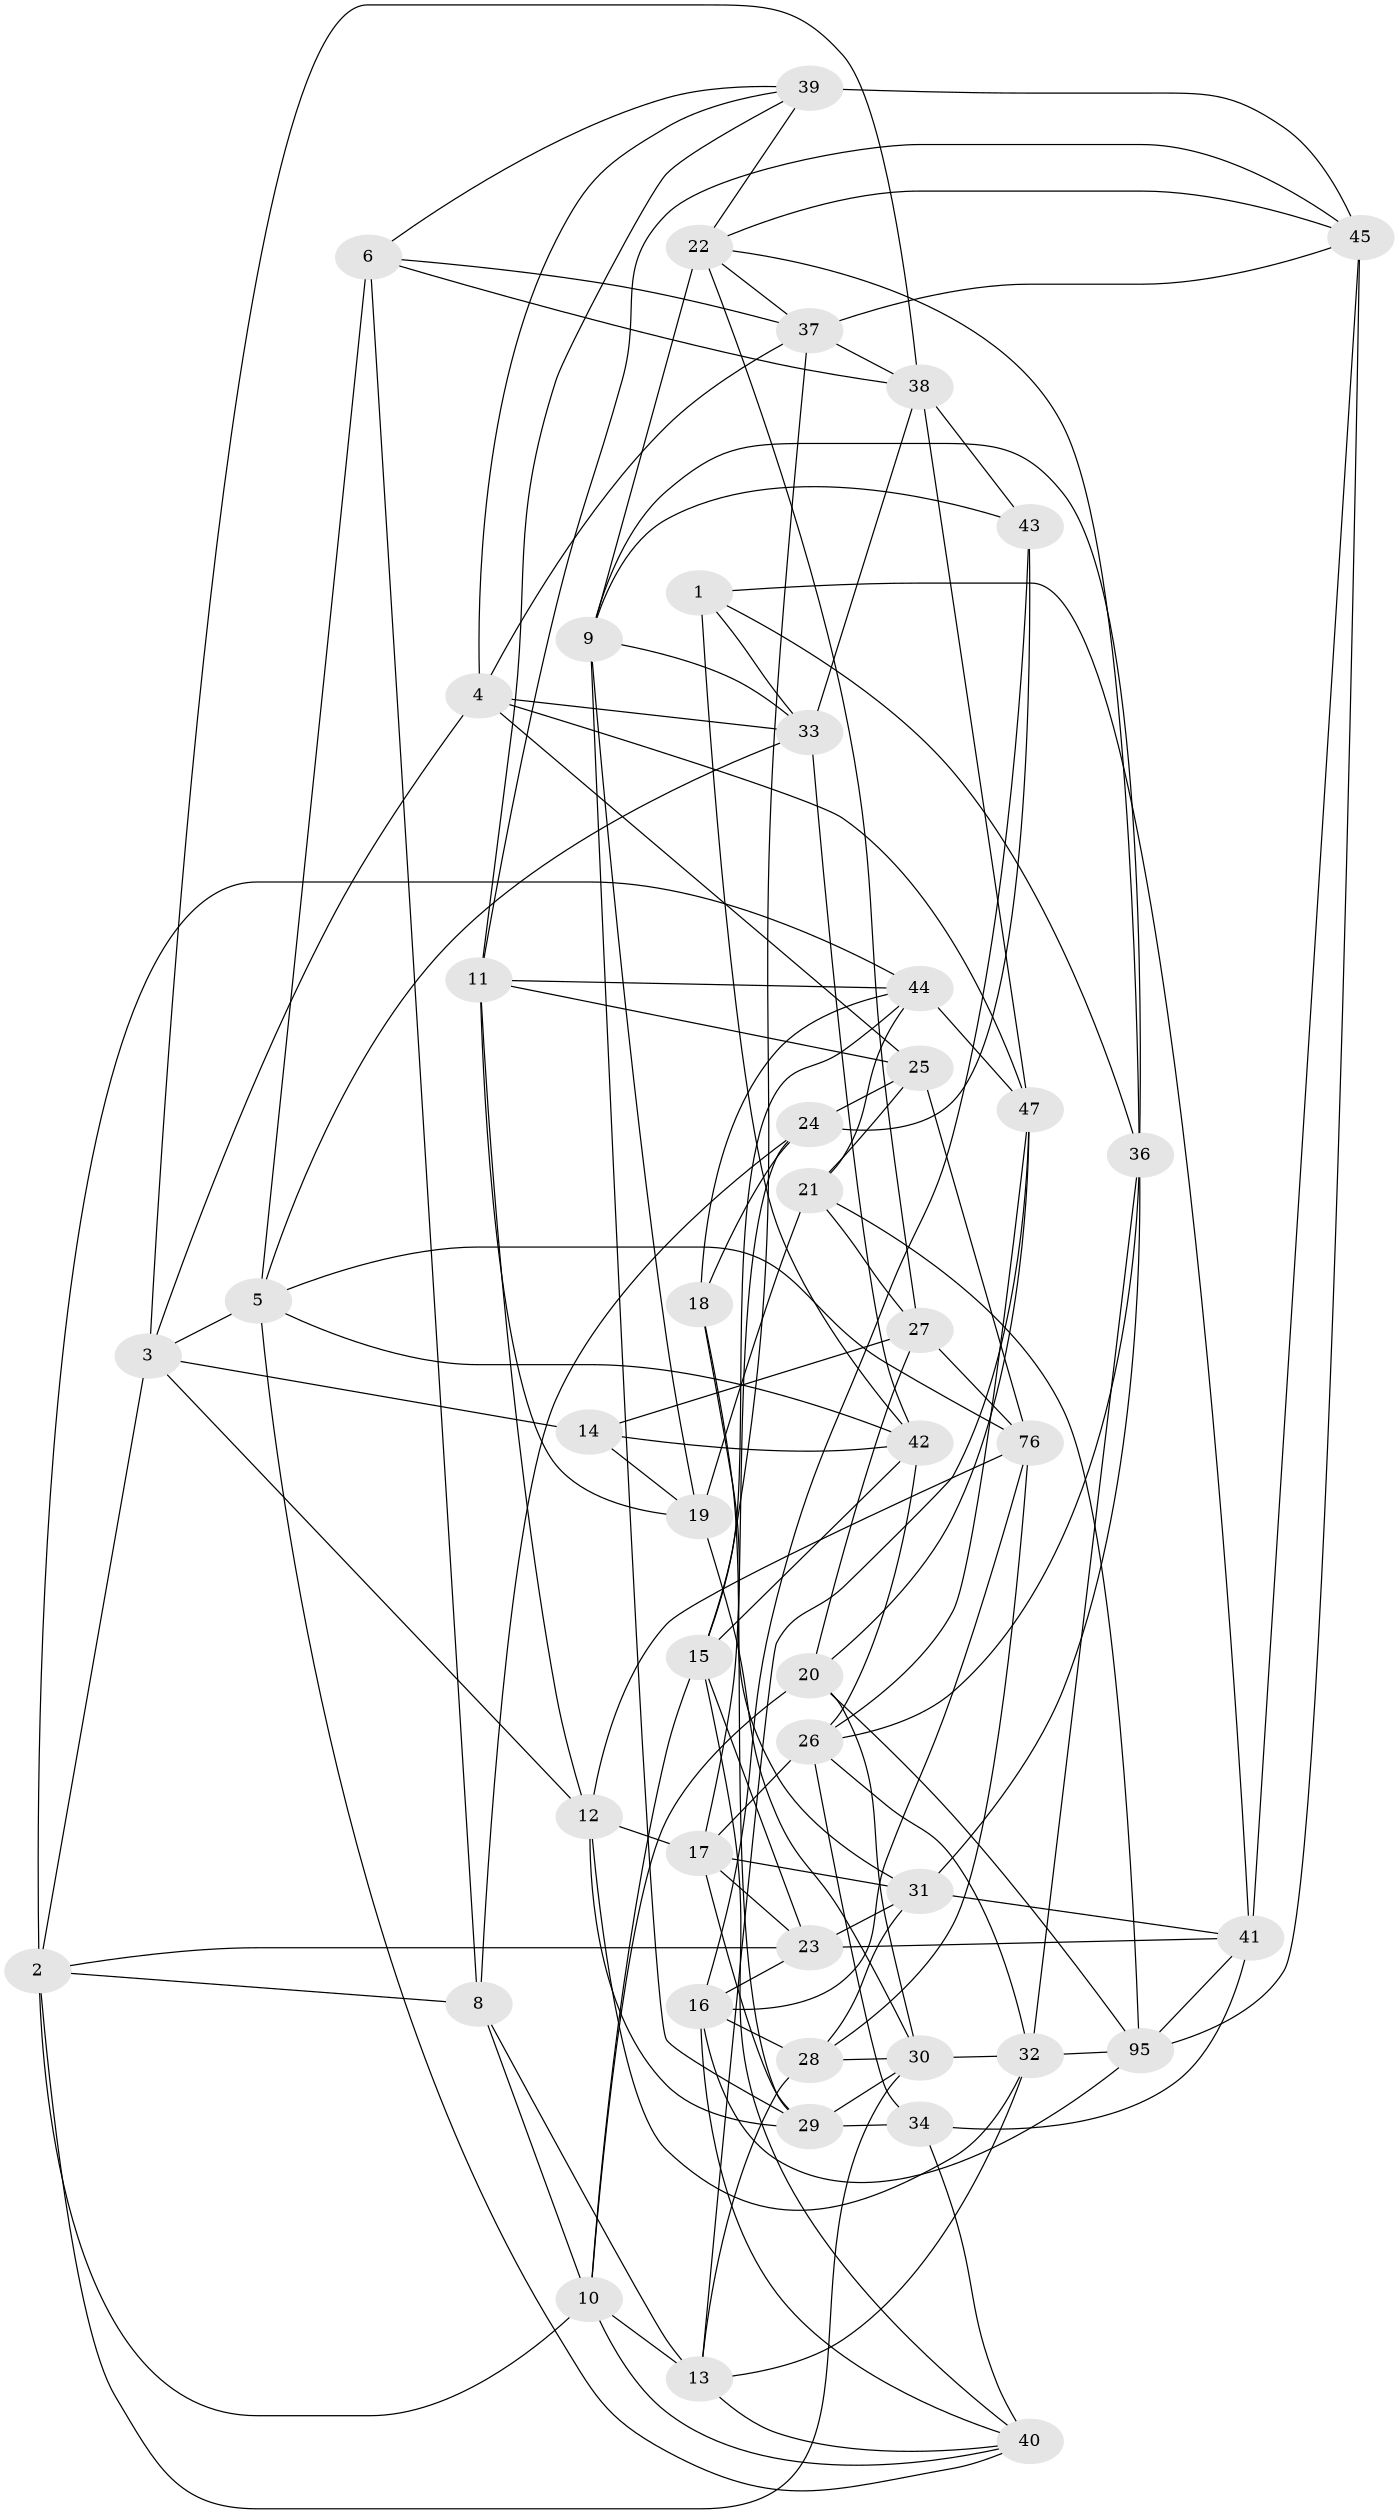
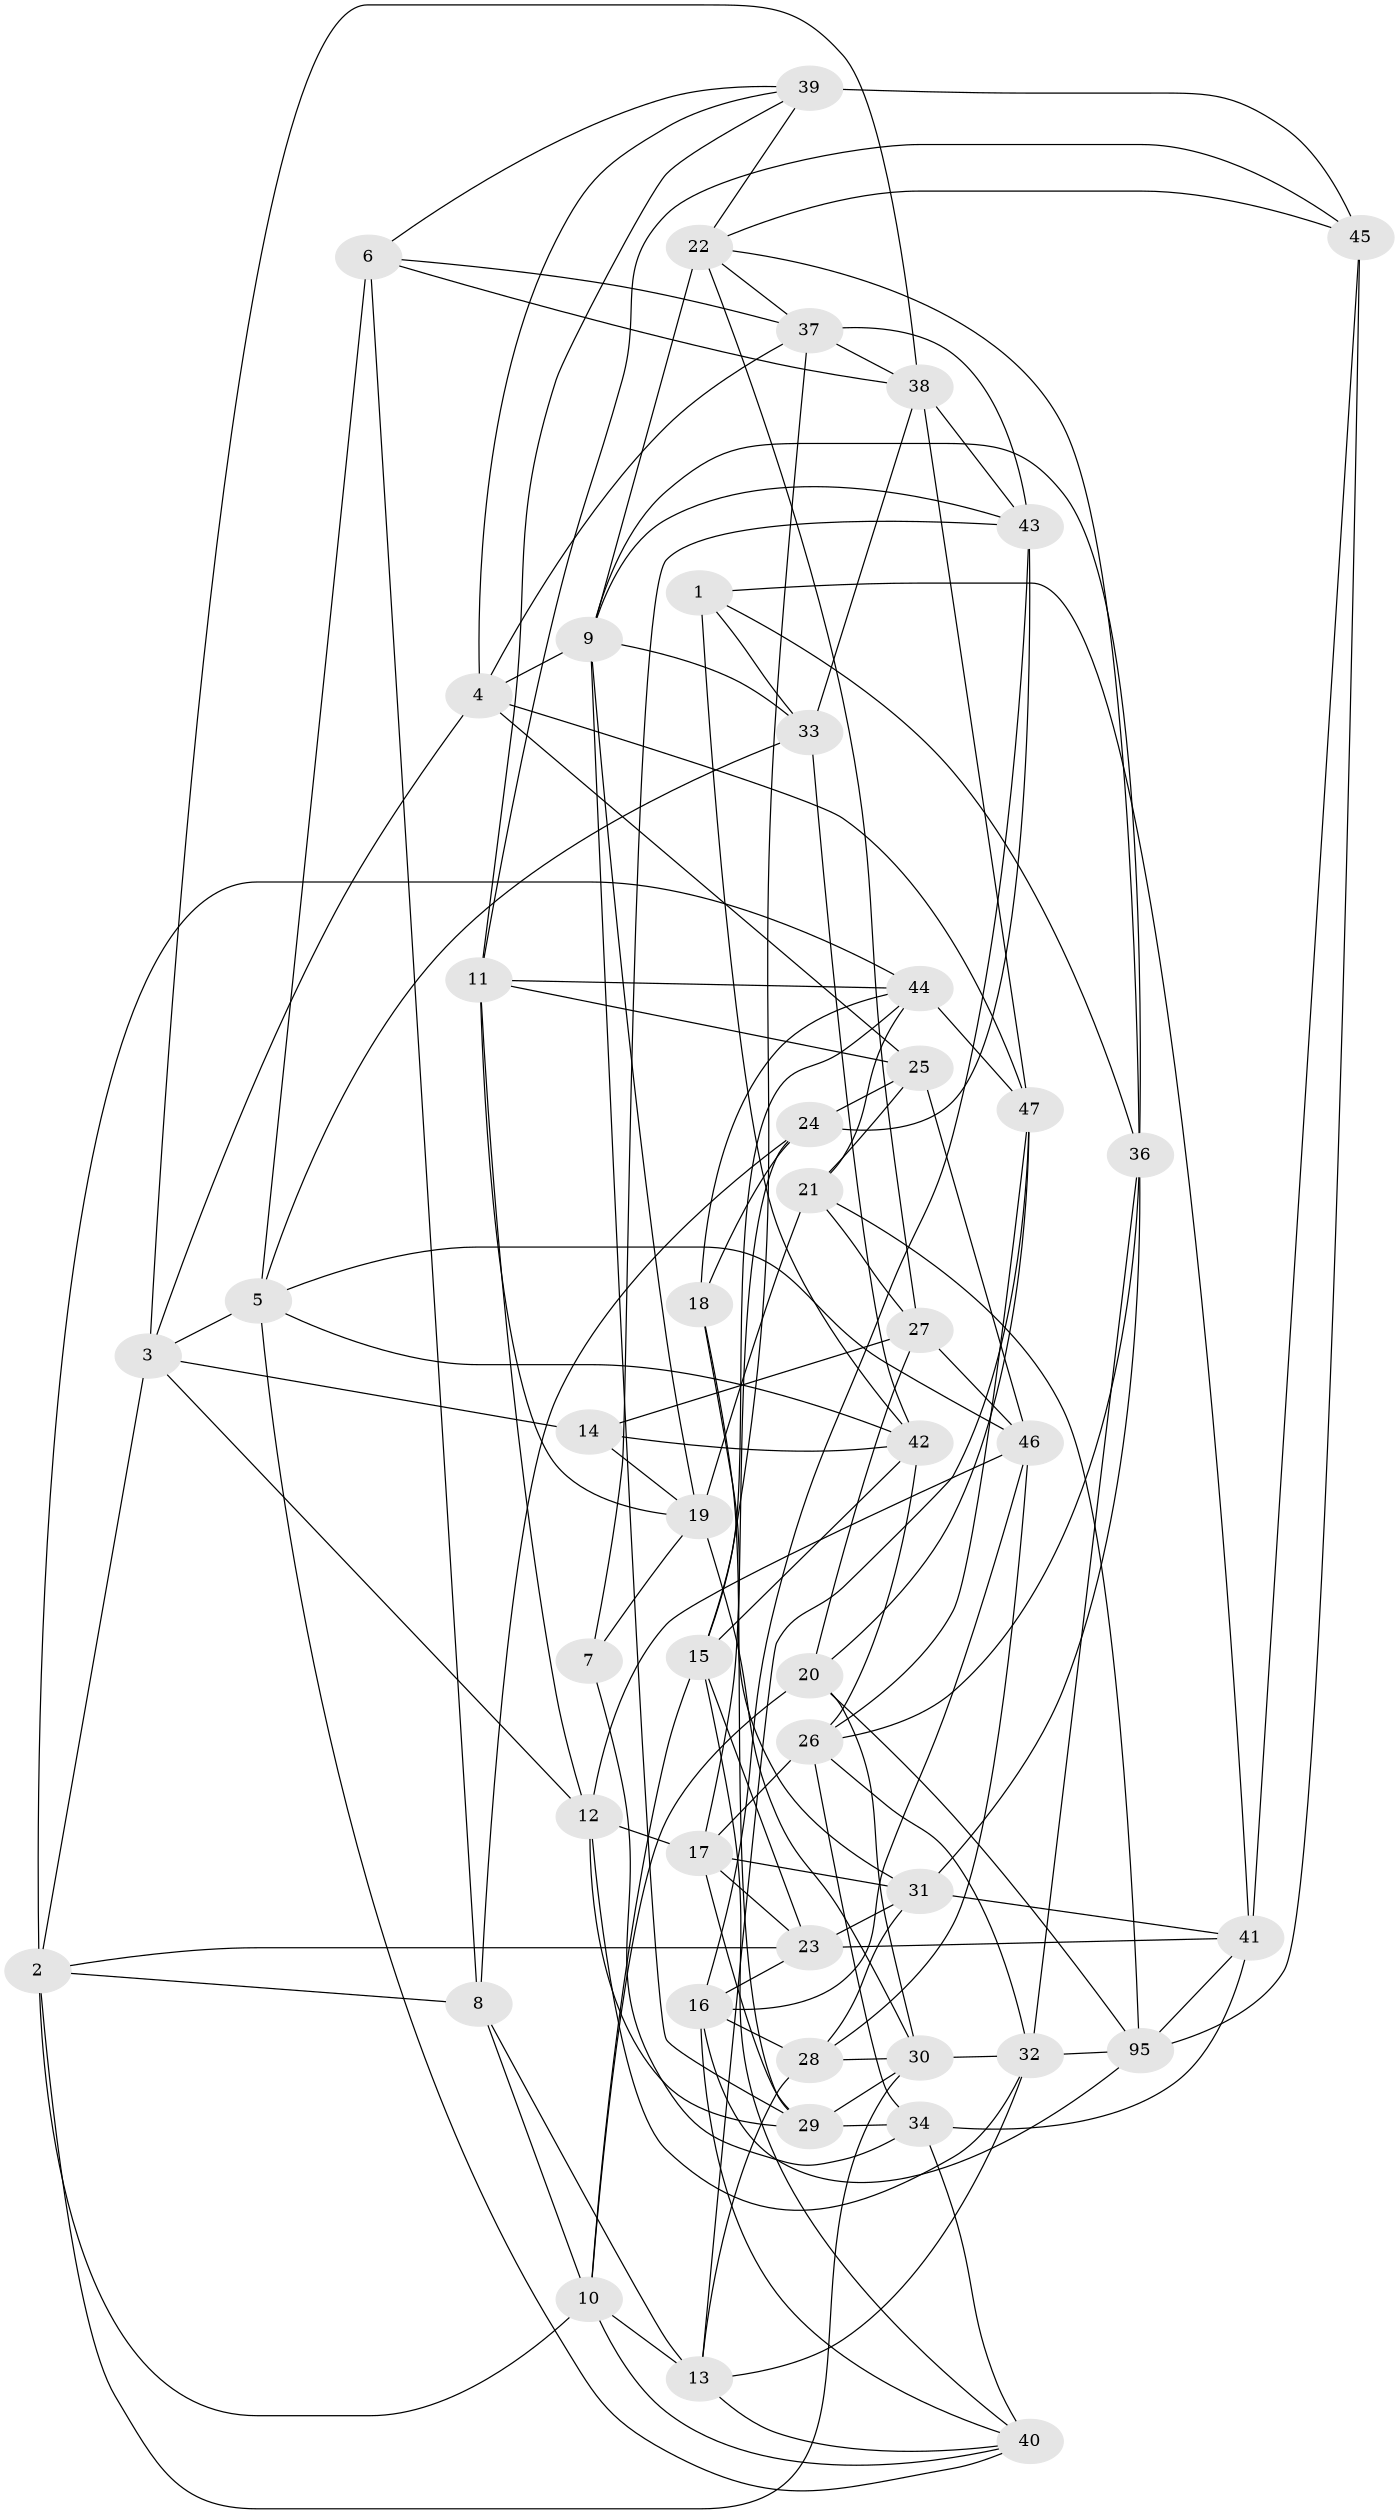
(1085, 284) -> (973, 373)
(644, 714) -> (534, 668)
(1030, 1443) -> (1030, 1443)
none -> (589, 1661)
